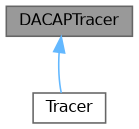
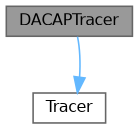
(59, 73) -> (80, 57)
